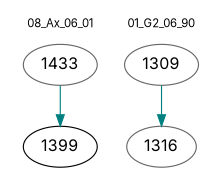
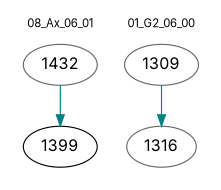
(162, 24) -> (162, 24)
(60, 65) -> (60, 65)
